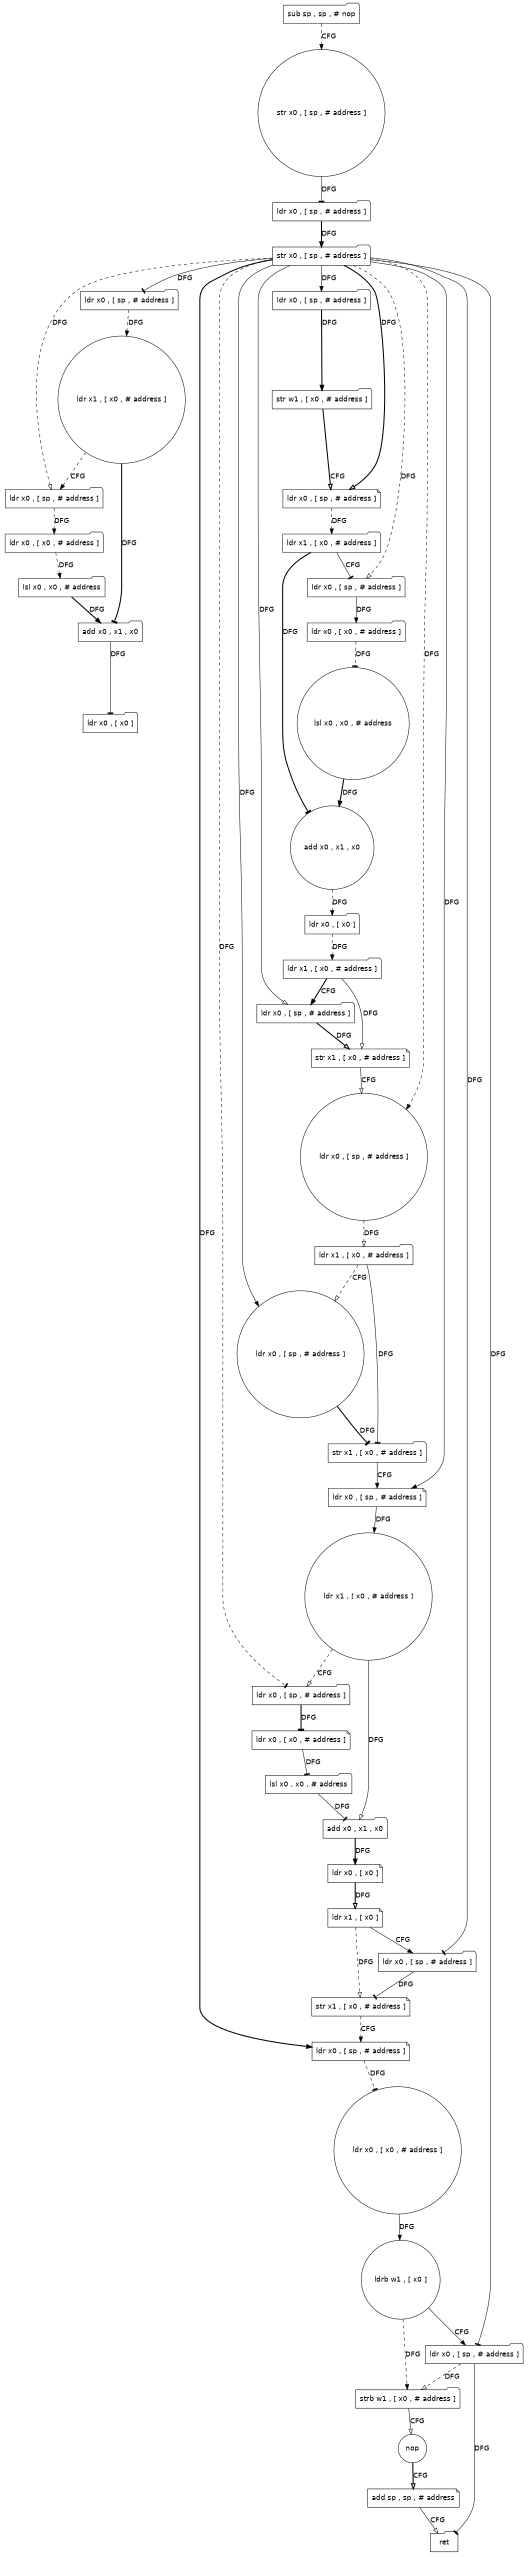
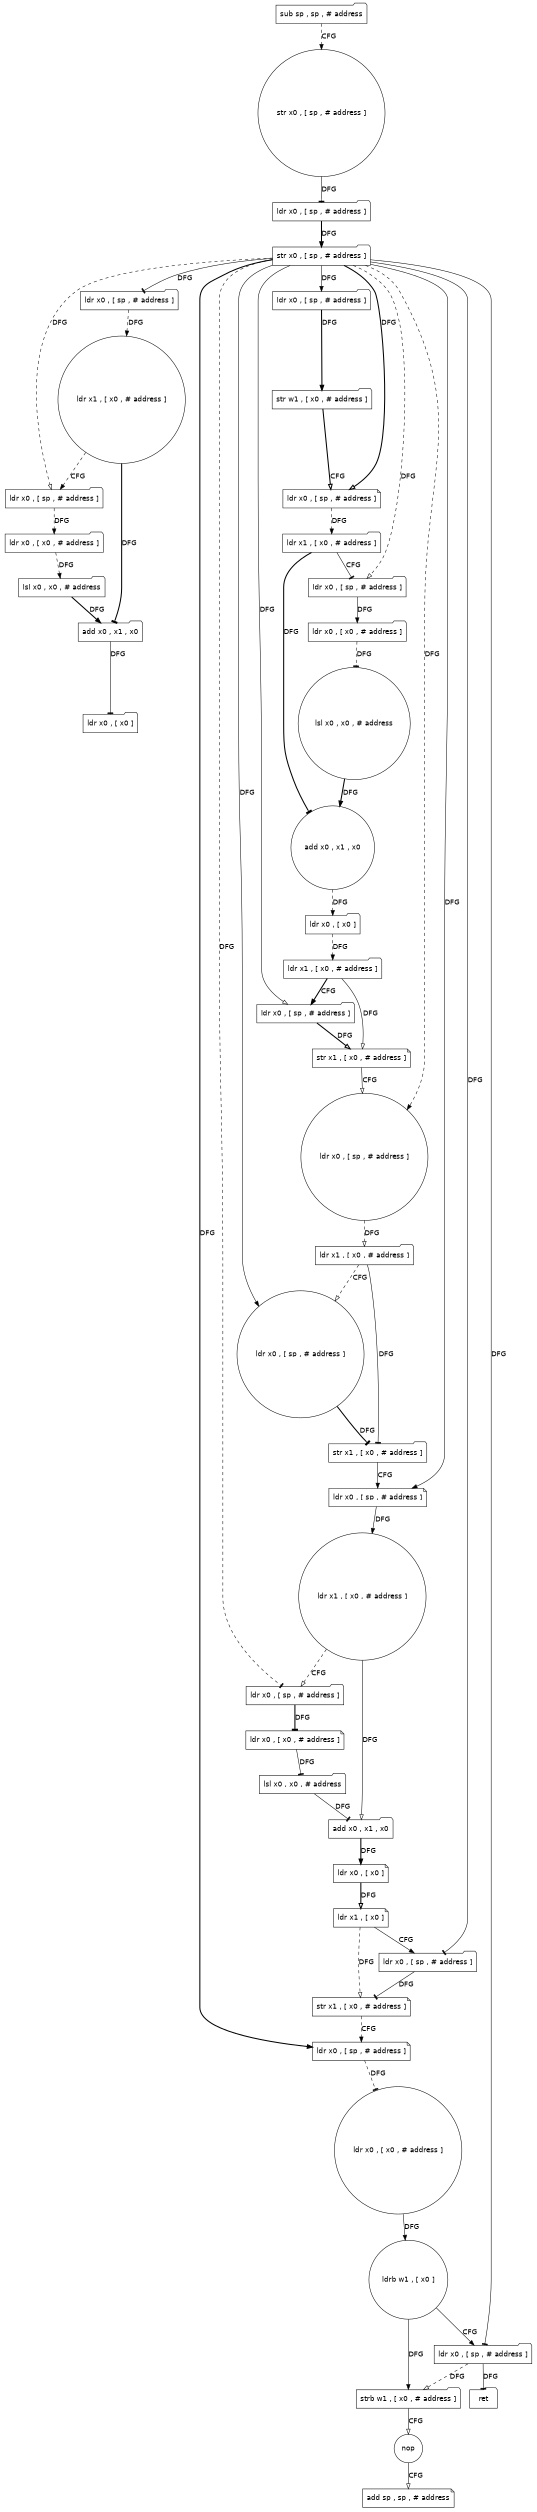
(321, 14) -> (321, 14)
(405, 2352) -> (408, 2352)
(413, 2473) -> (408, 2473)
(427, 2518) -> none
